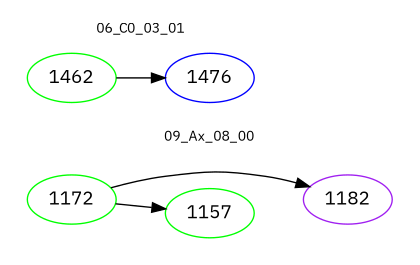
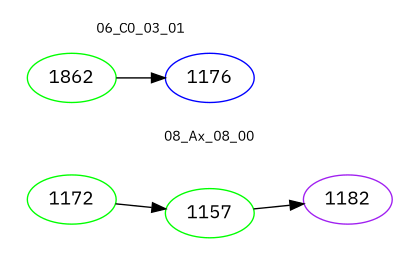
(72, 78) -> (72, 78)
(210, 78) -> (210, 78)
(210, 137) -> (210, 137)
(203, 172) -> (272, 207)
